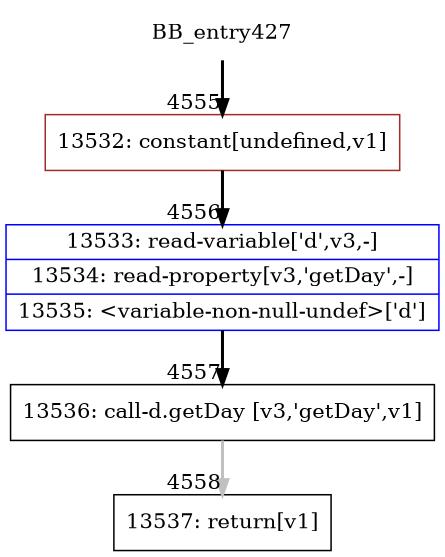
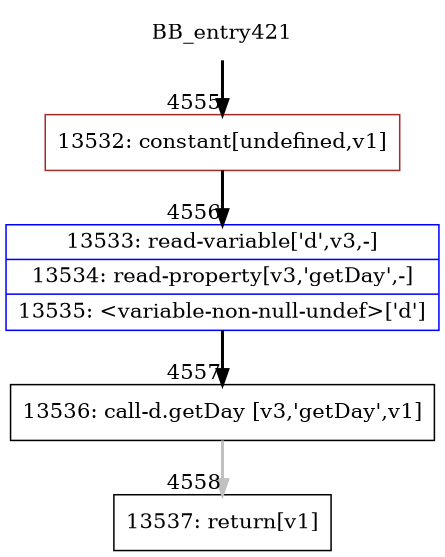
(222, 33) -> (222, 33)
